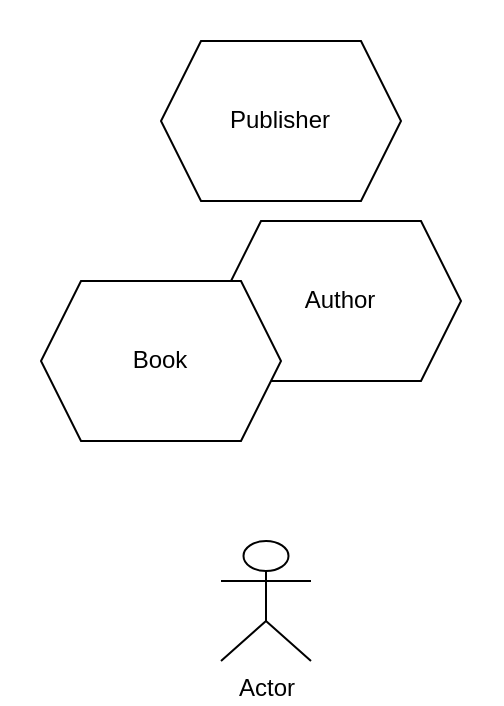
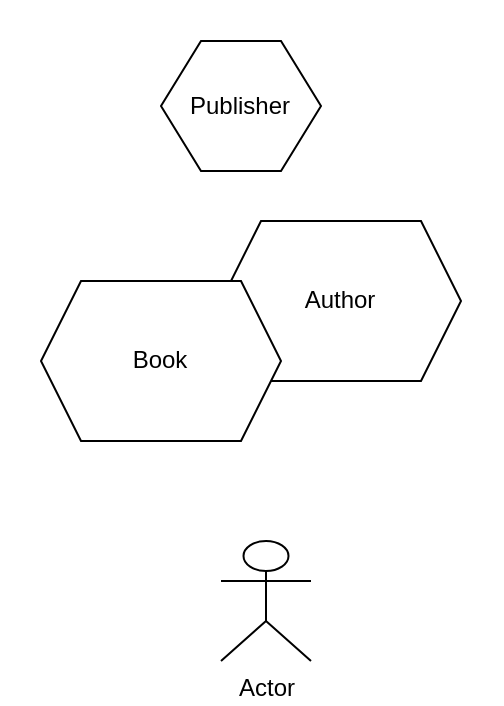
(281, 121) -> (241, 106)
